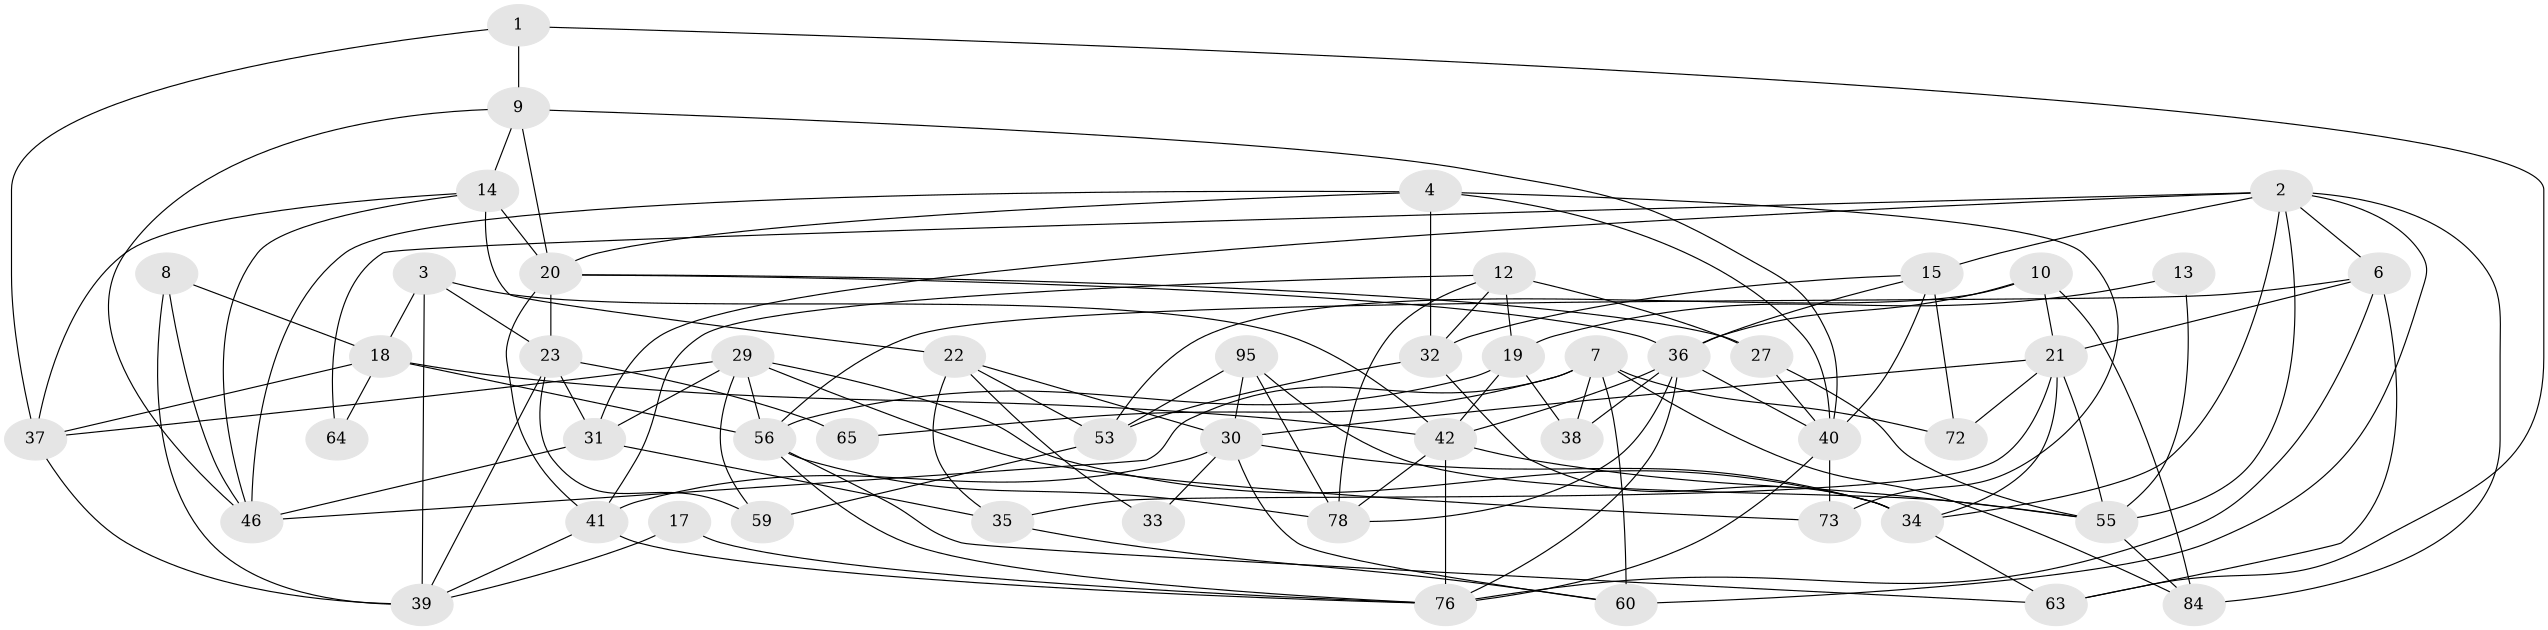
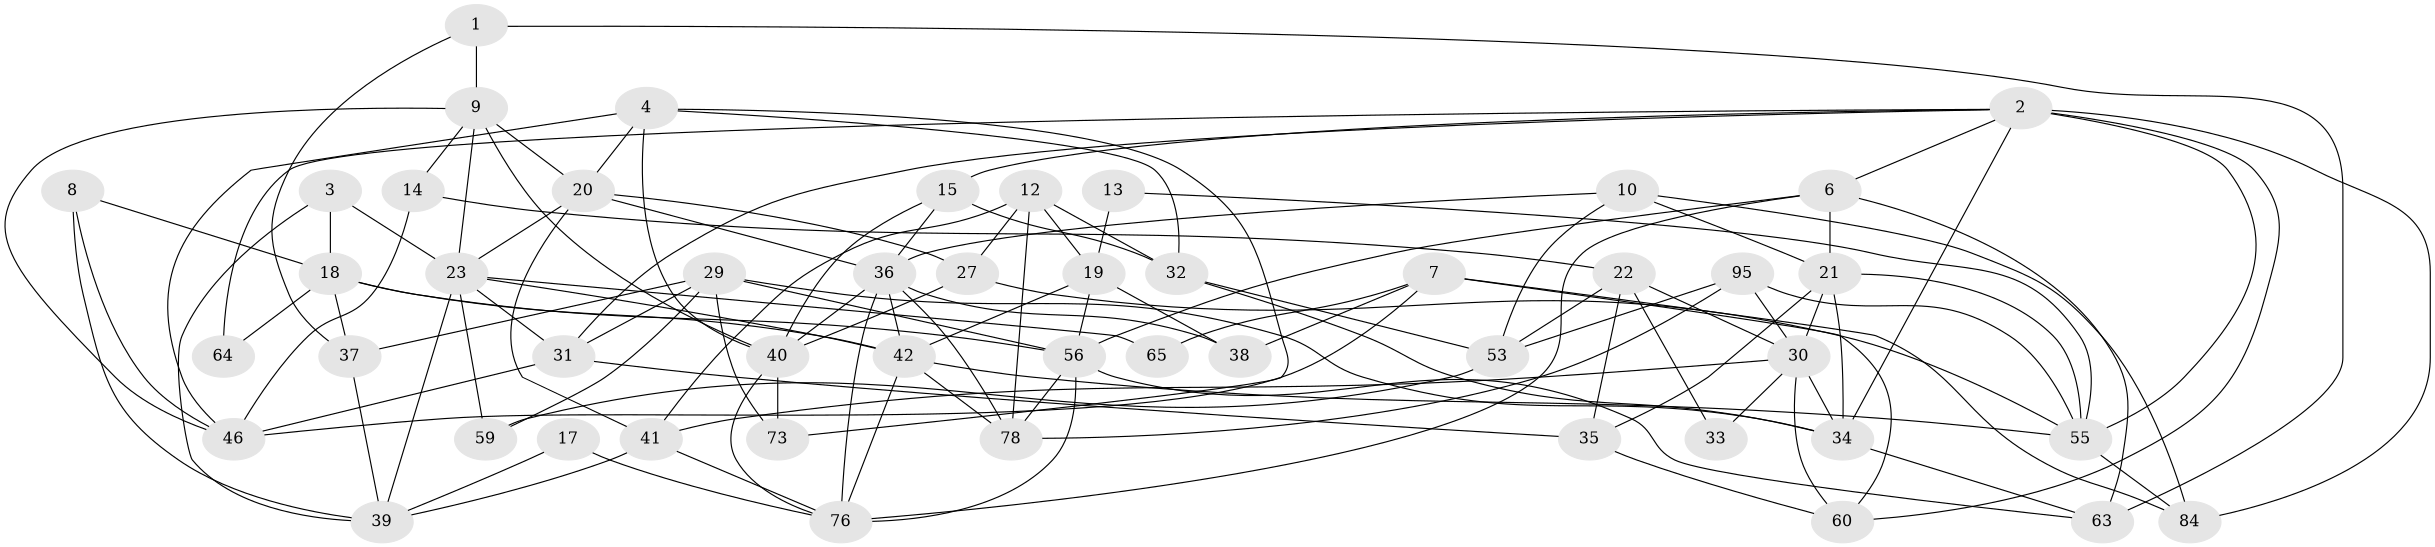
none -> (467, 191)
(194, 227) -> none
(519, 232) -> none
(953, 305) -> (643, 304)
(1956, 439) -> none
